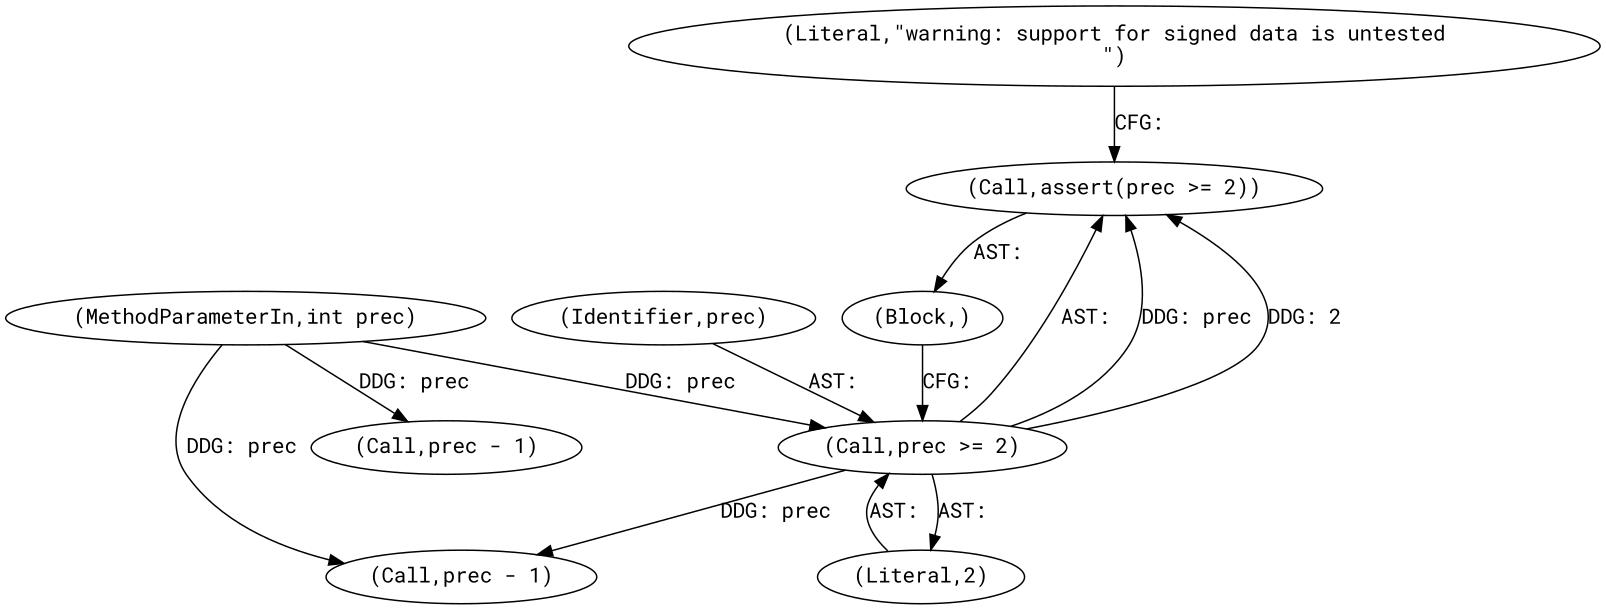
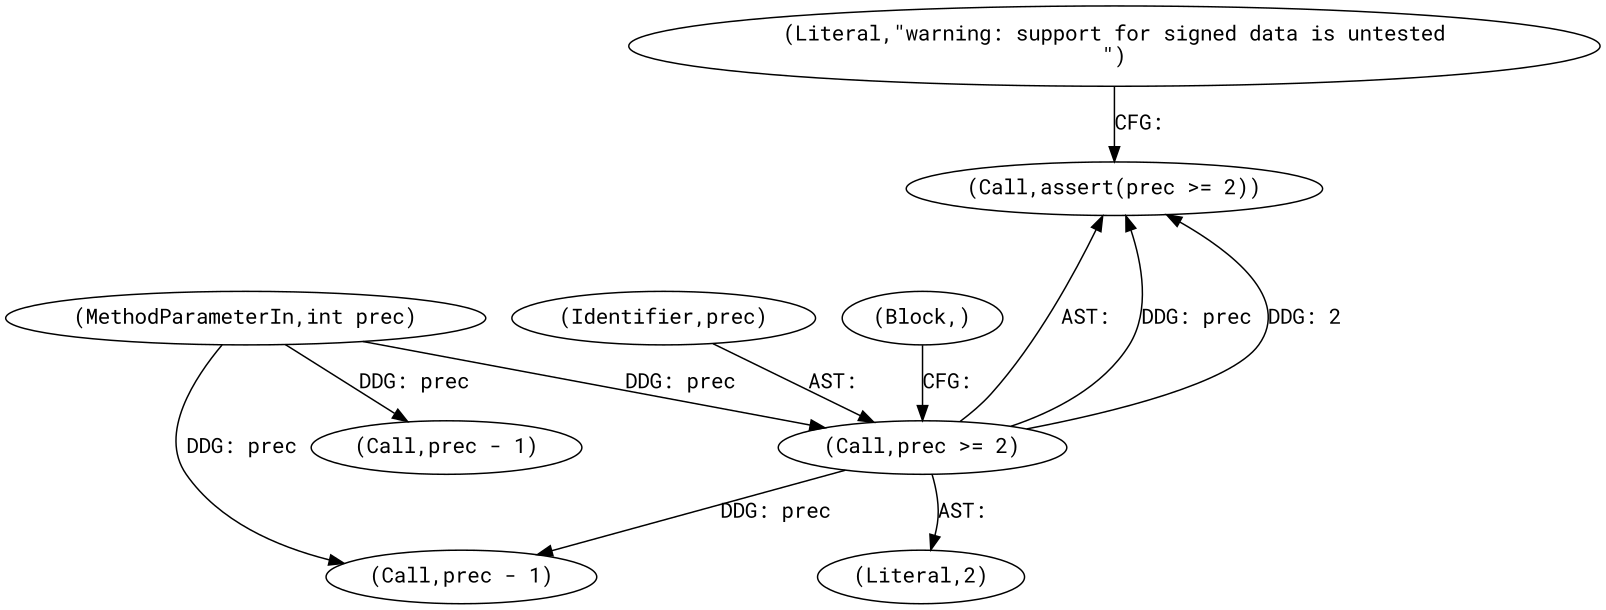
(978, 238) -> none
(868, 520) -> none
